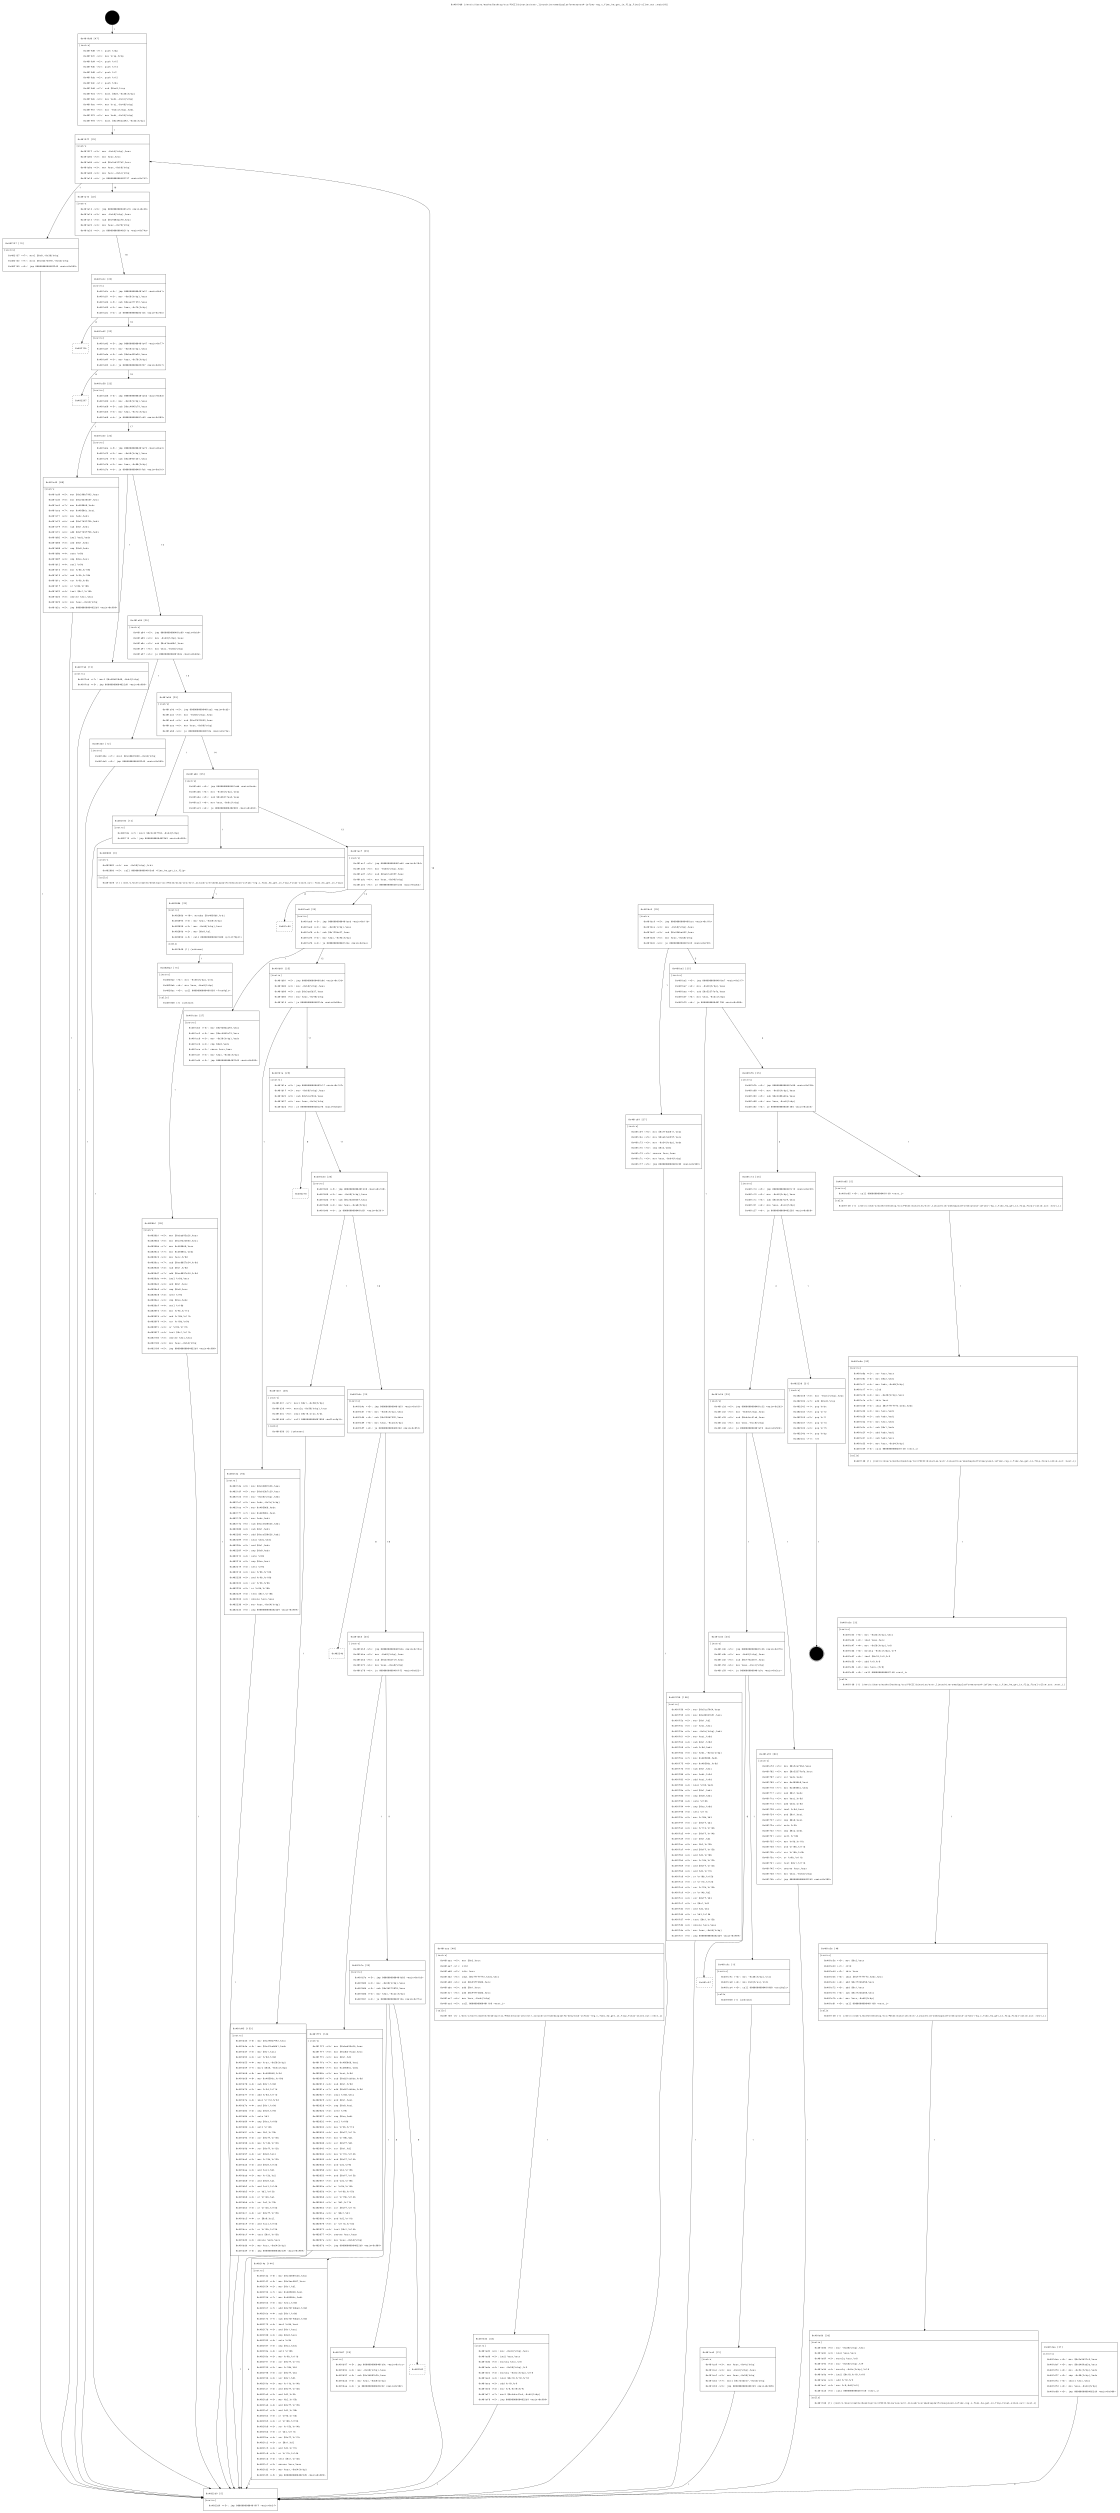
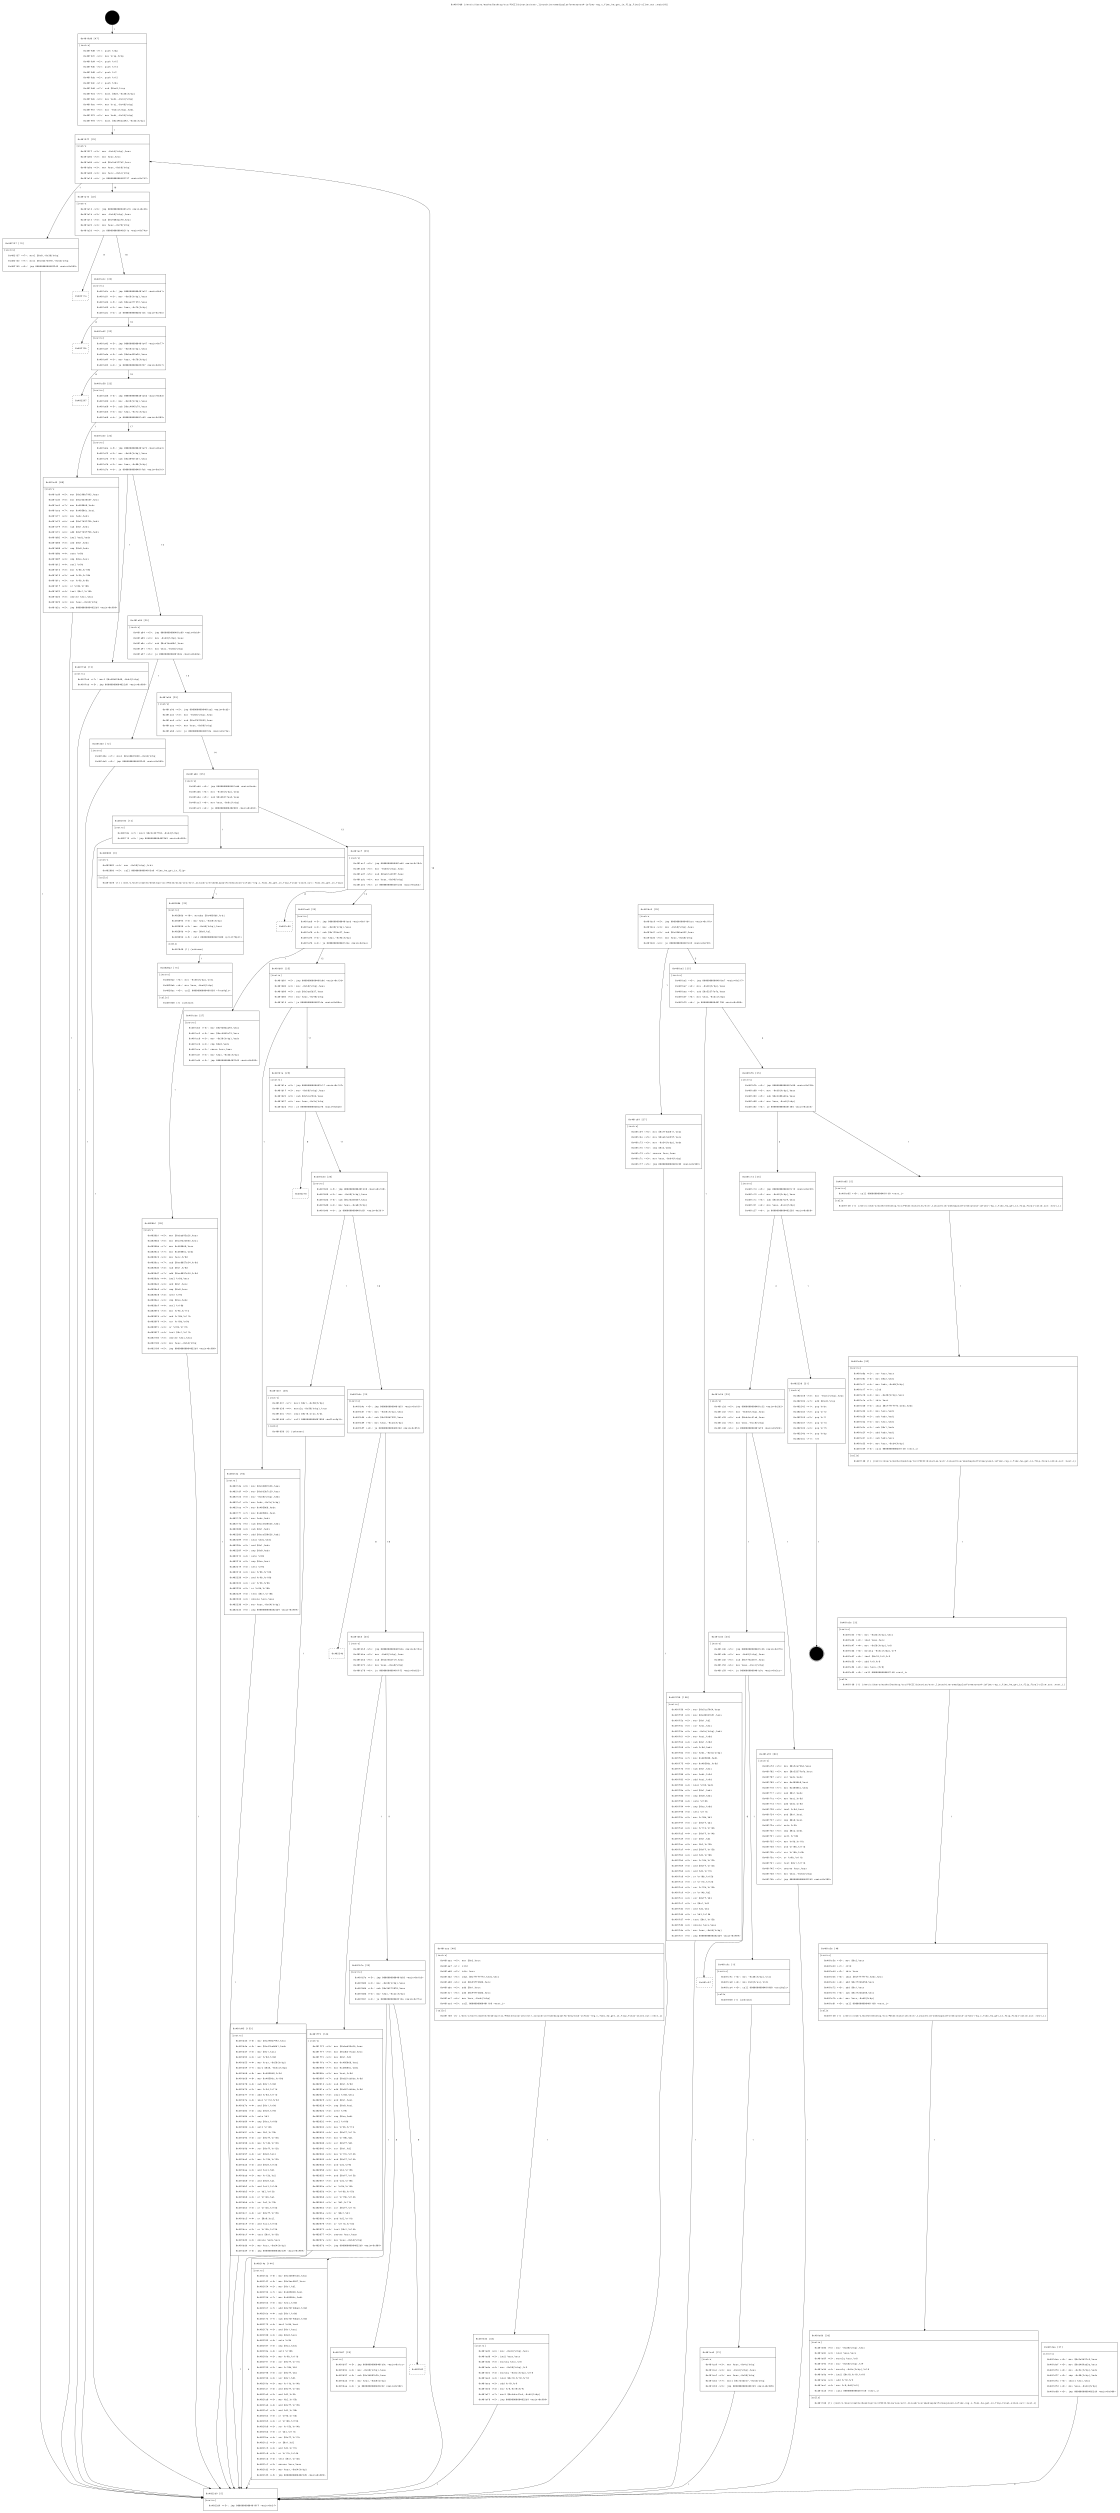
none -> (80, 296)
(171, 775) -> none
